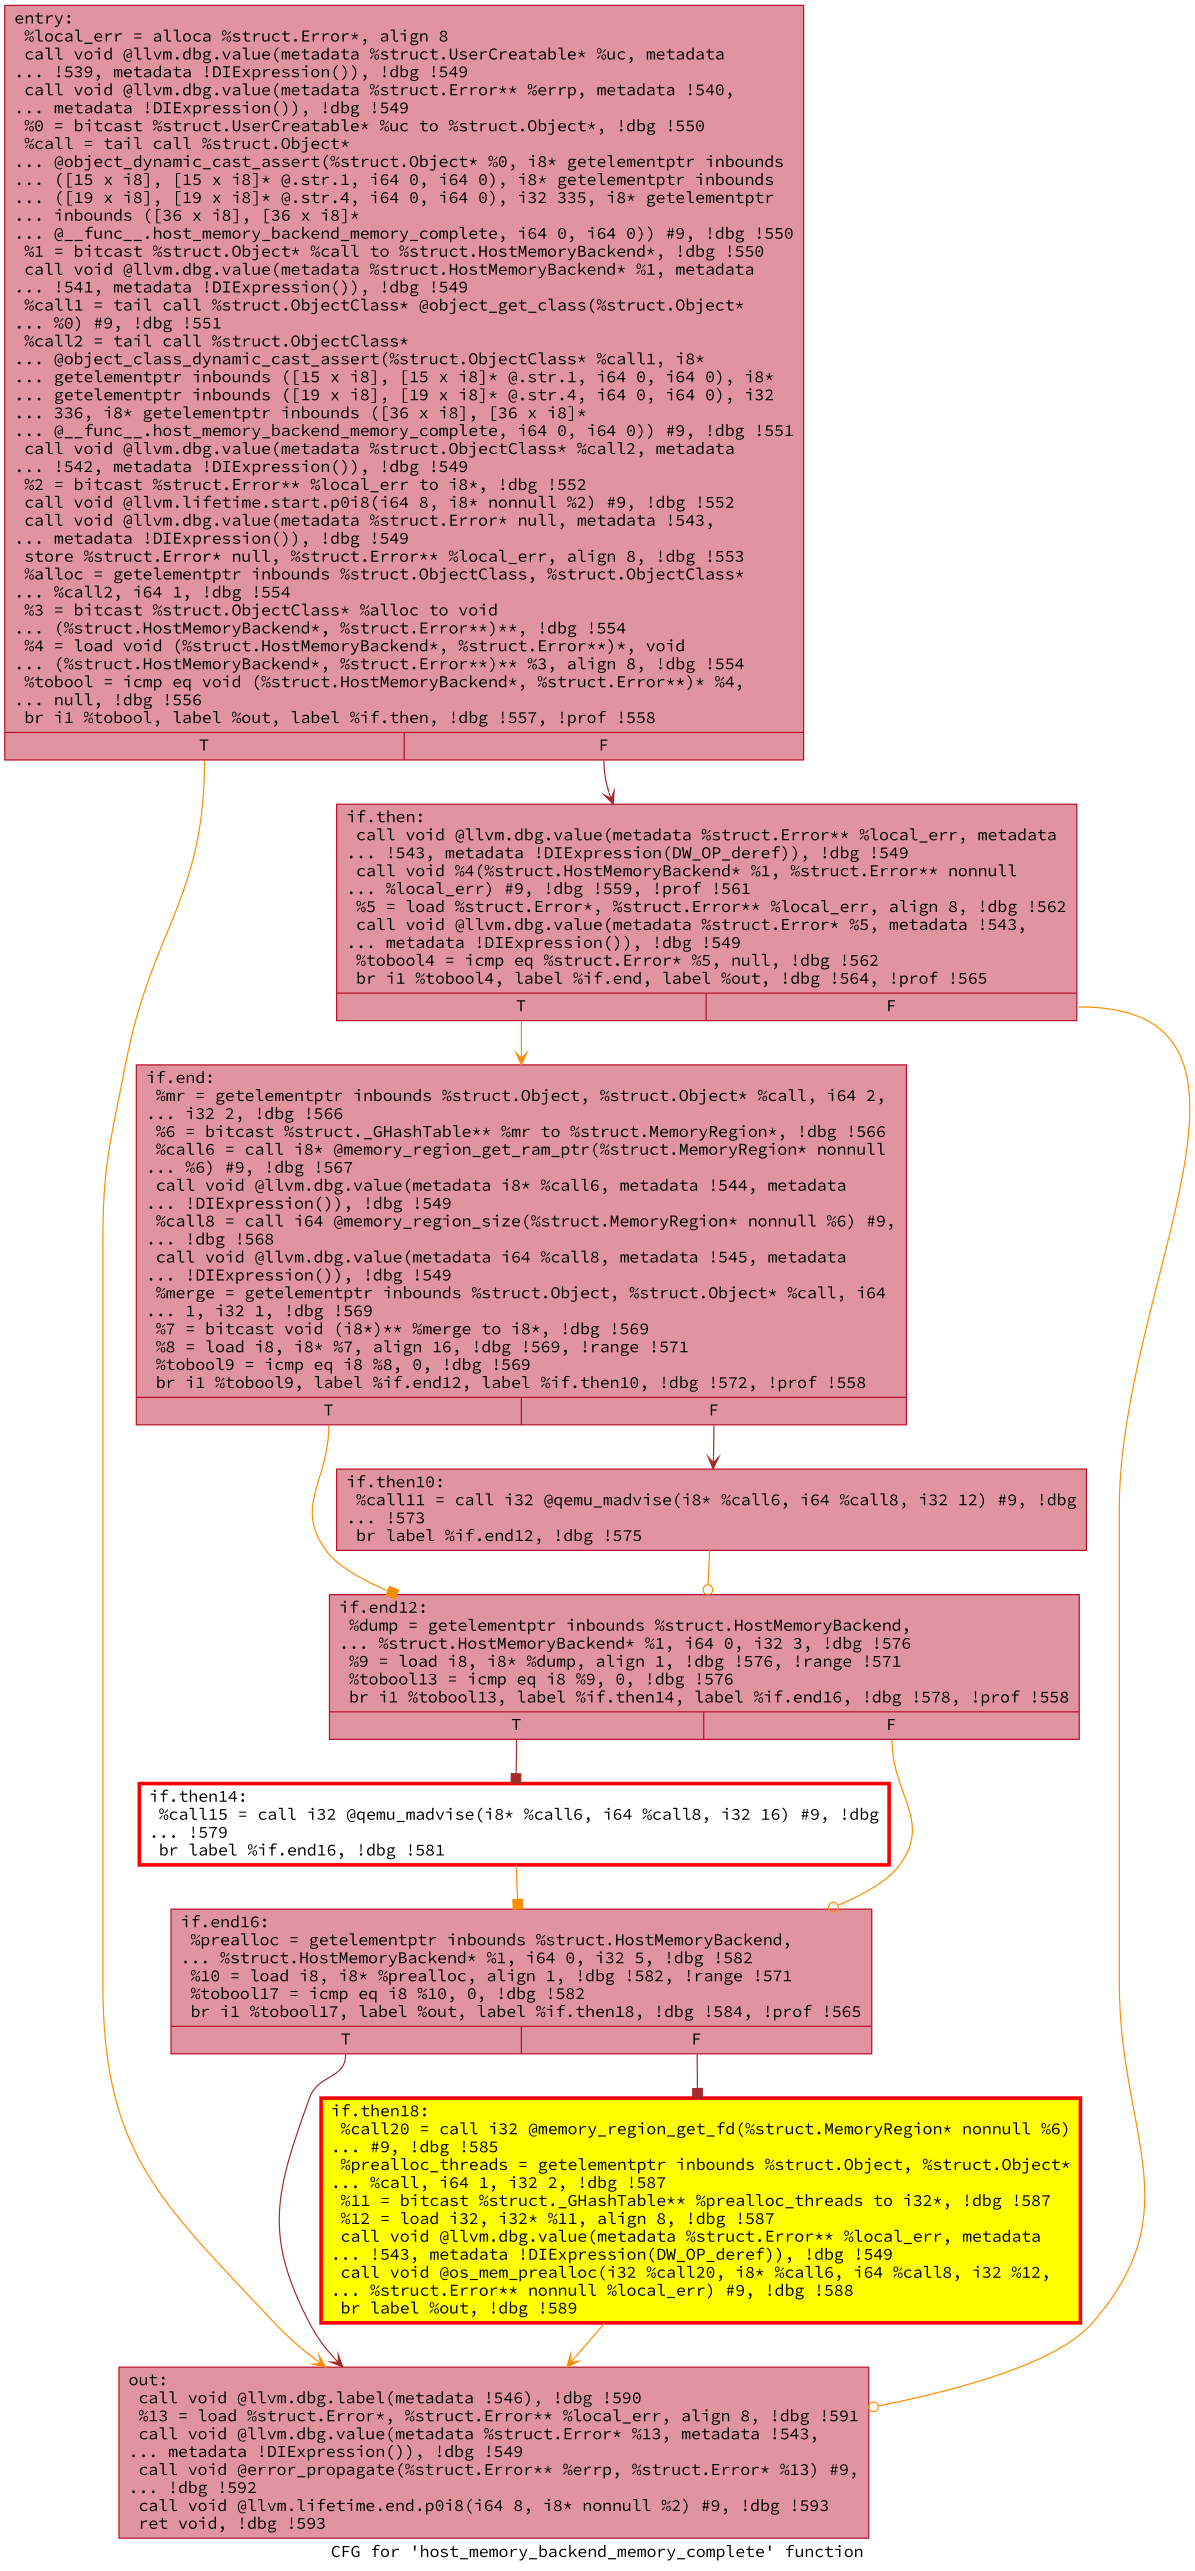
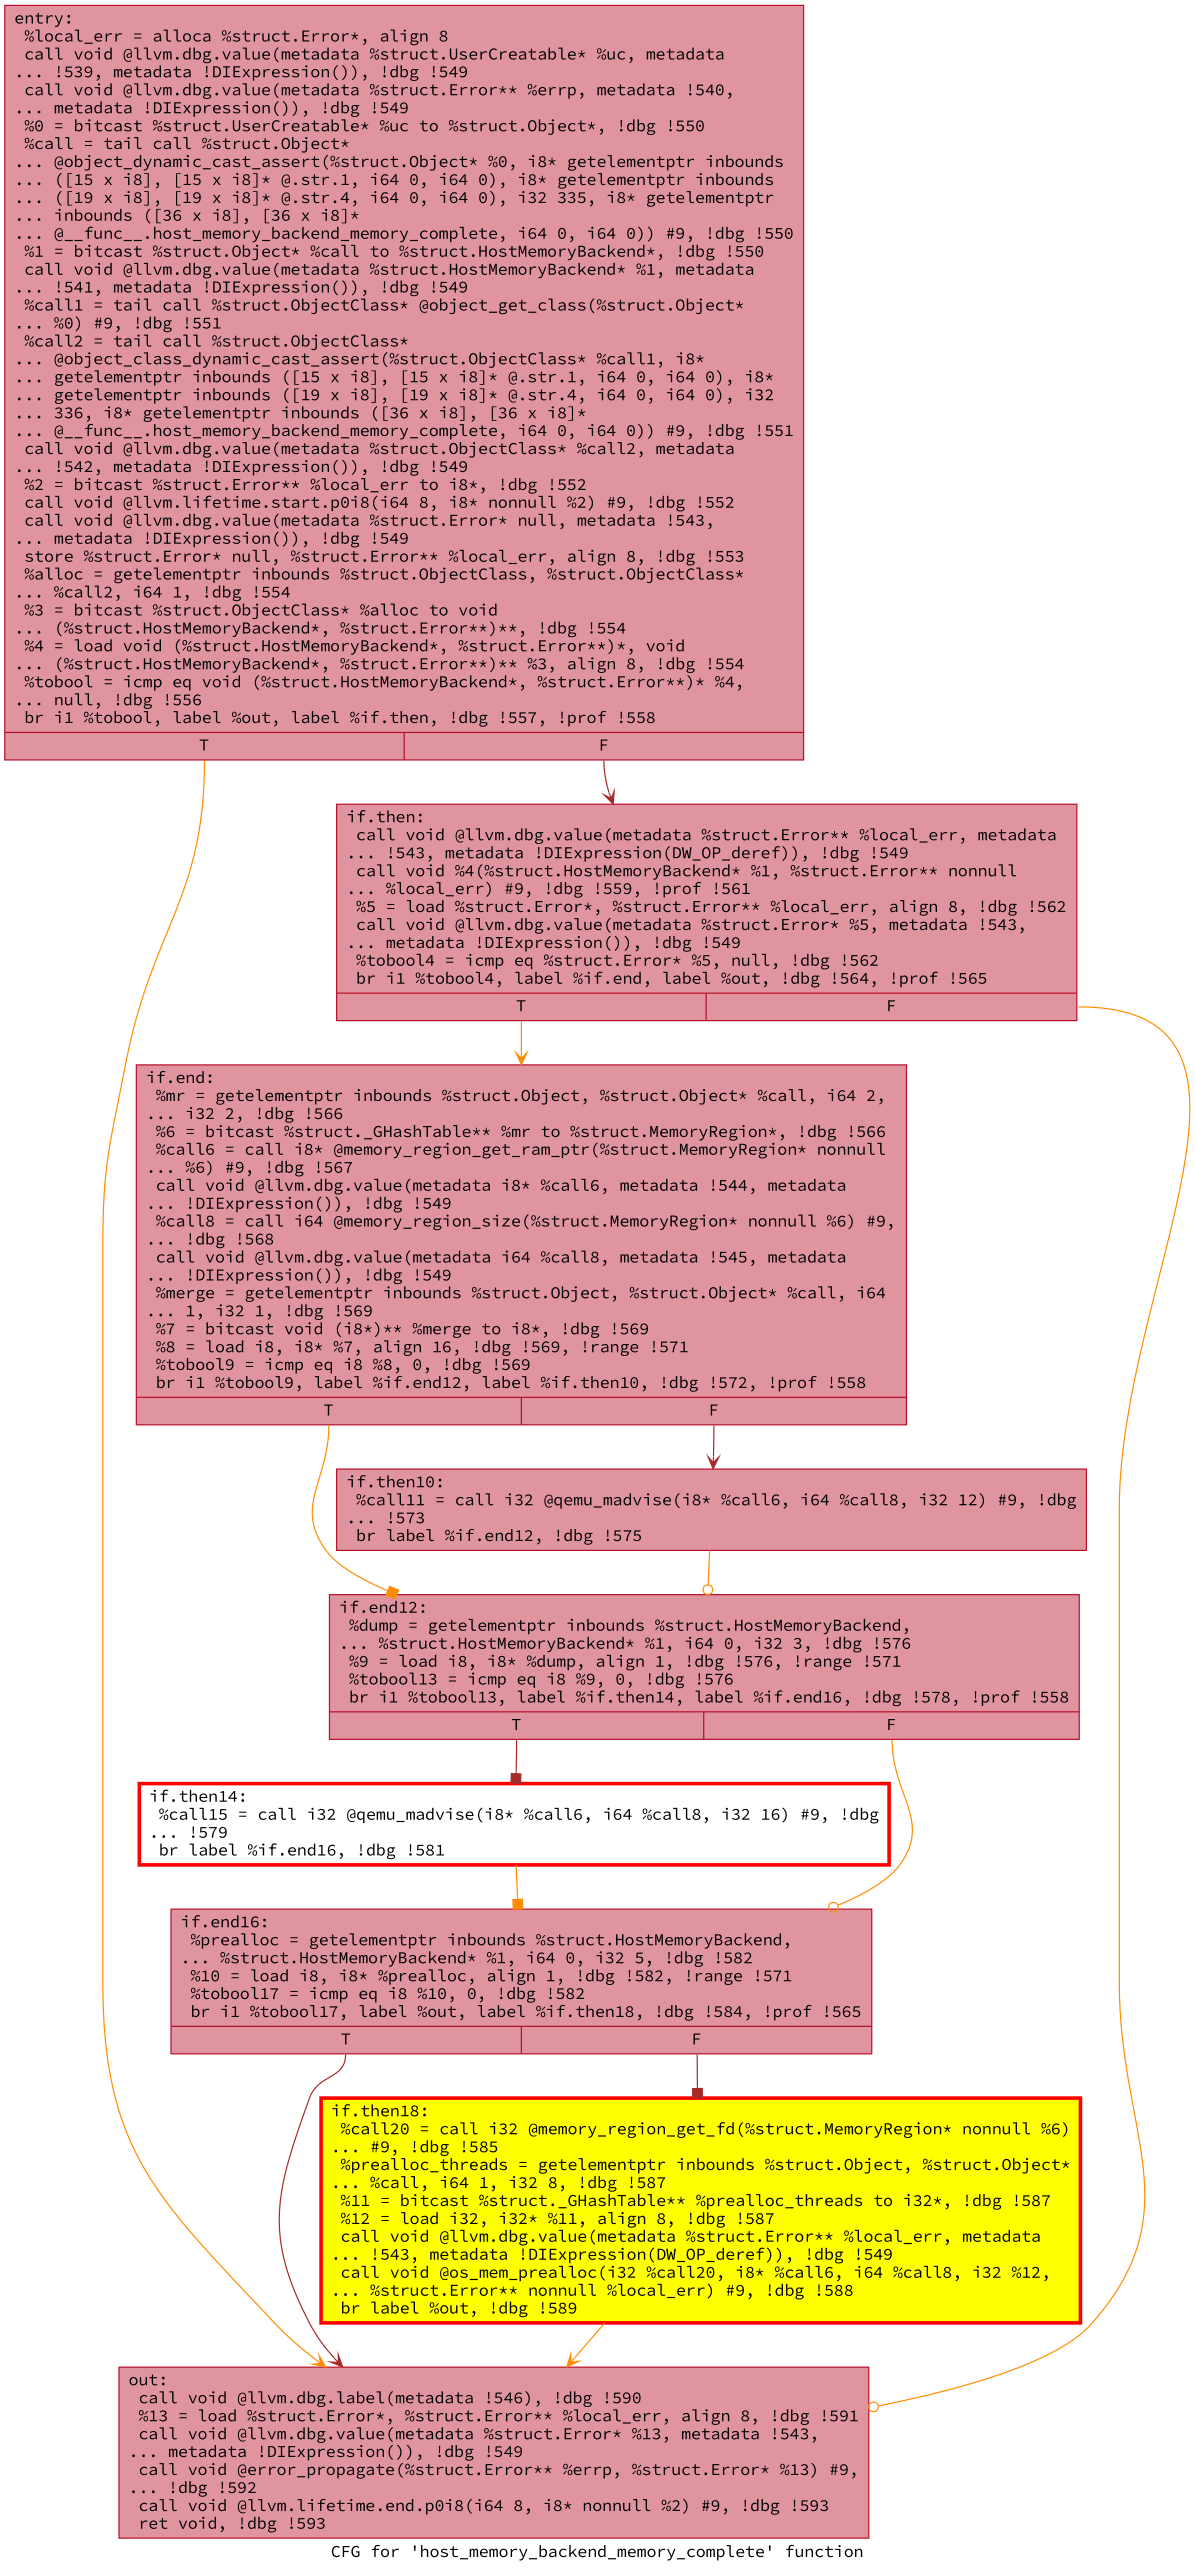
(499, 2183) -> (499, 2183)
